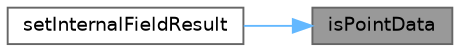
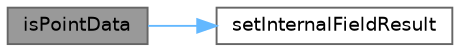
(268, 26) -> (173, 26)
